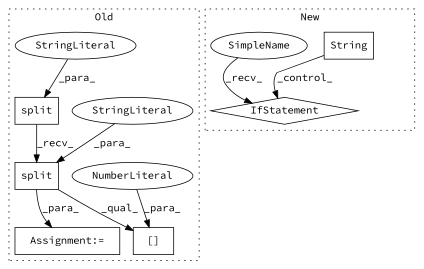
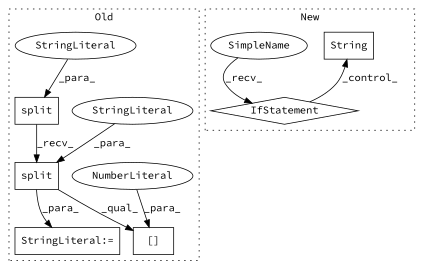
(291, 67) -> (332, 88)
(67, 241) -> (67, 241)
